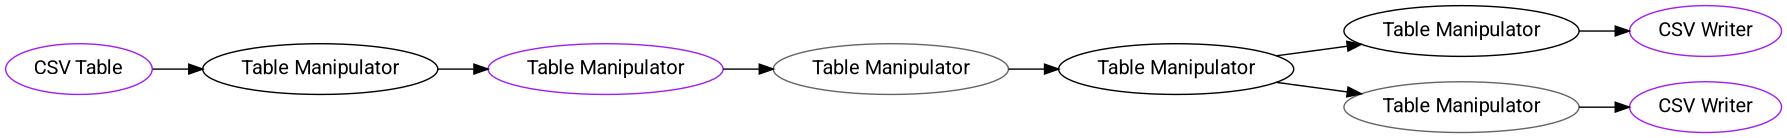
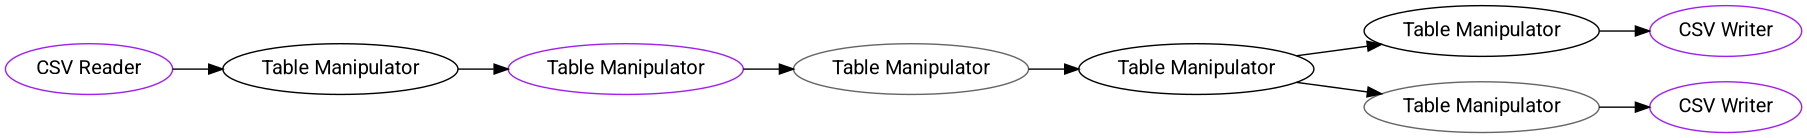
(79, 69) -> (89, 69)
